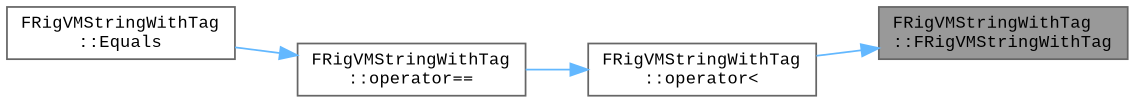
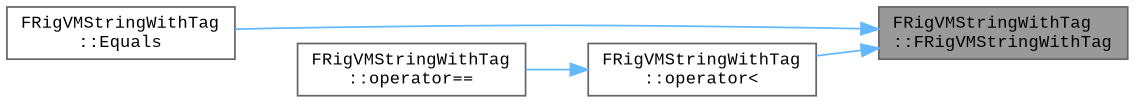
(257, 50) -> (548, 25)
